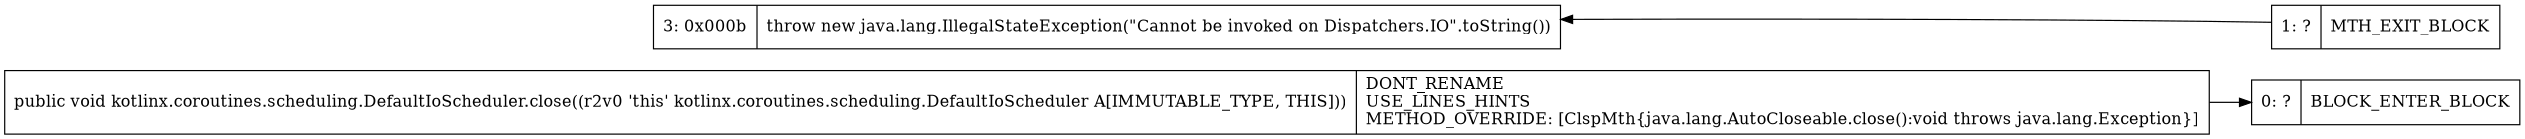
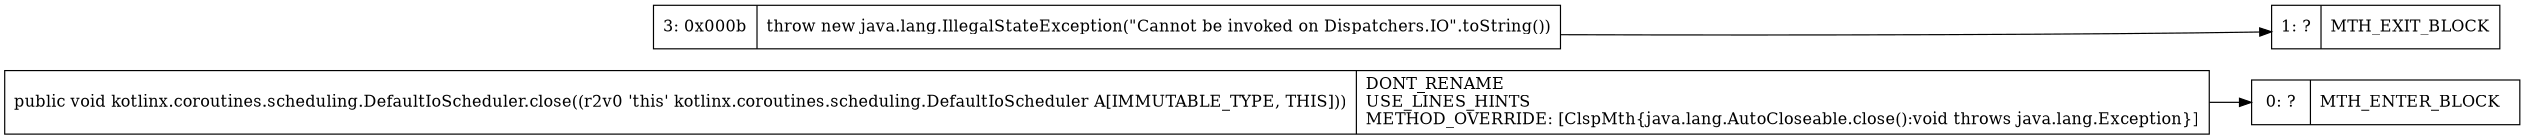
(1922, 19) -> (1910, 35)
(2410, 102) -> (2410, 102)
